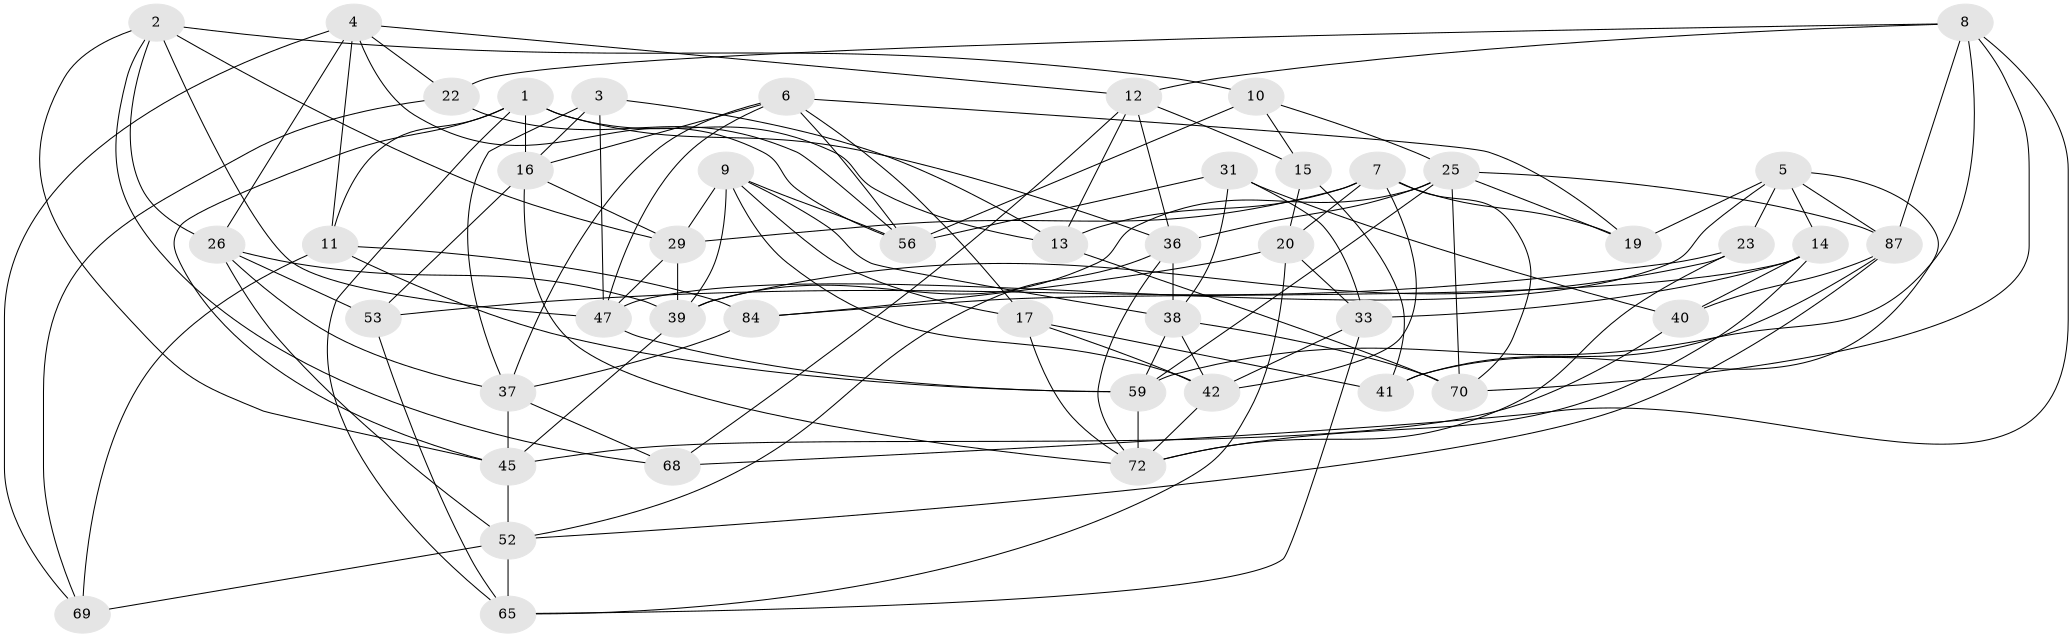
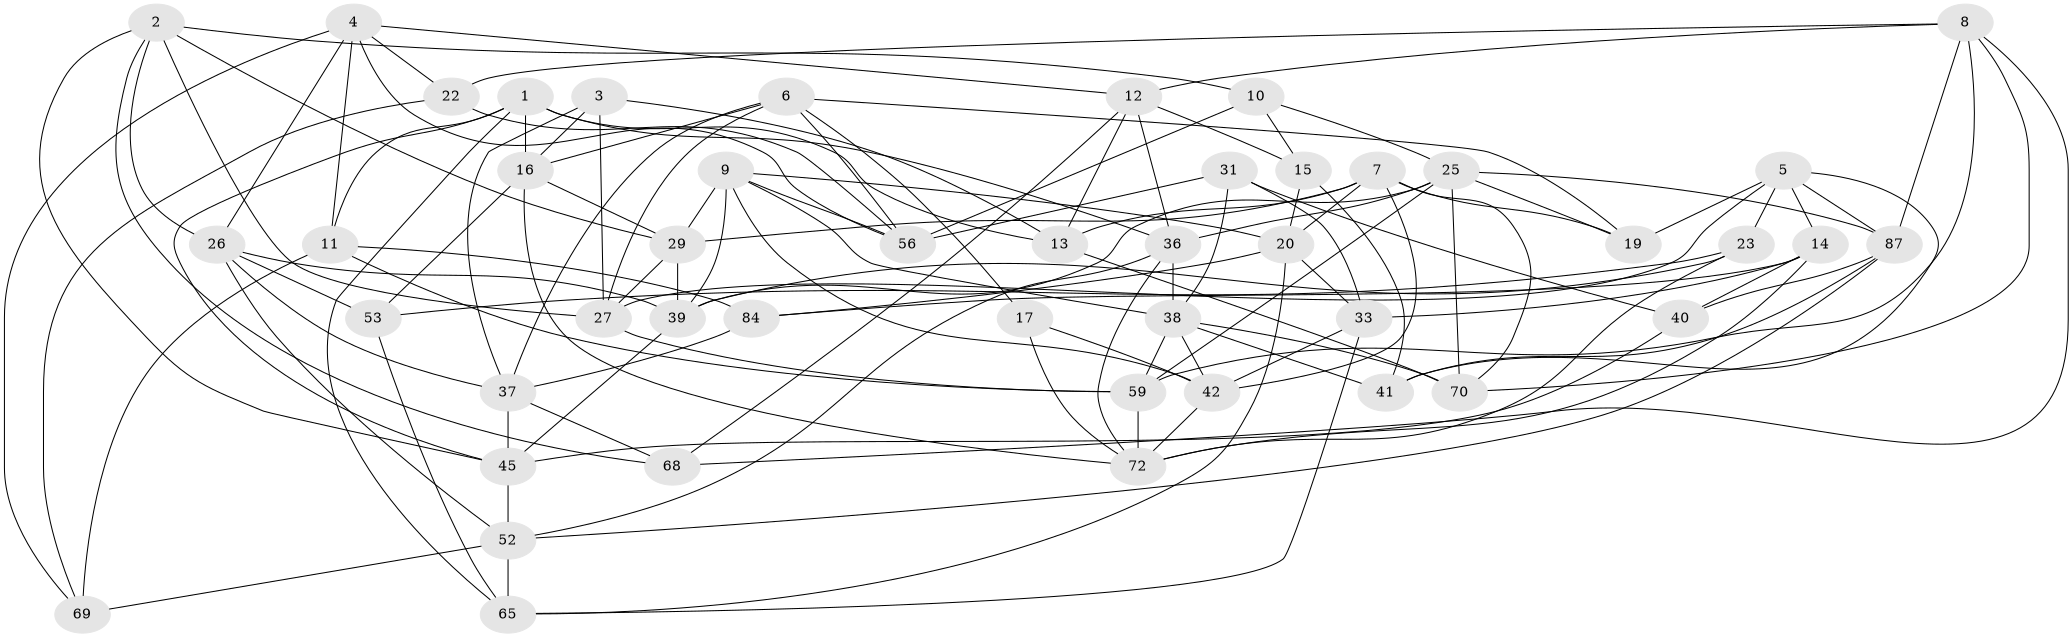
(845, 267) -> (995, 196)
(604, 319) -> (604, 319)
(1205, 356) -> (1296, 361)
